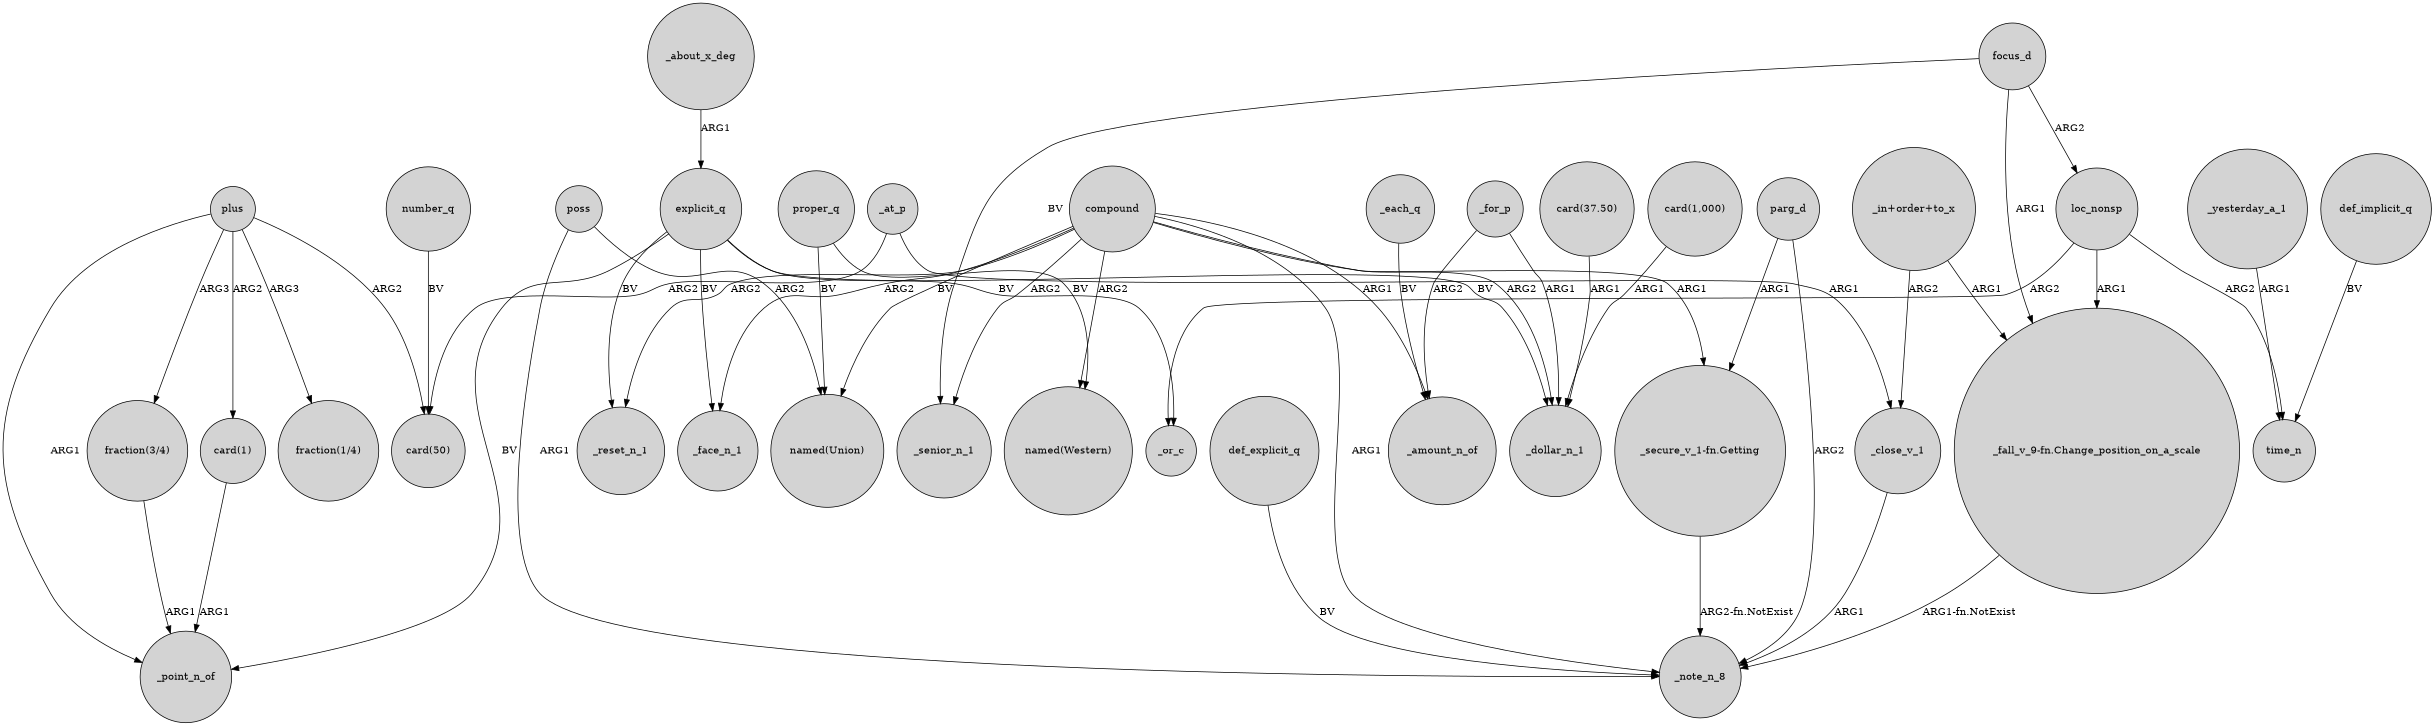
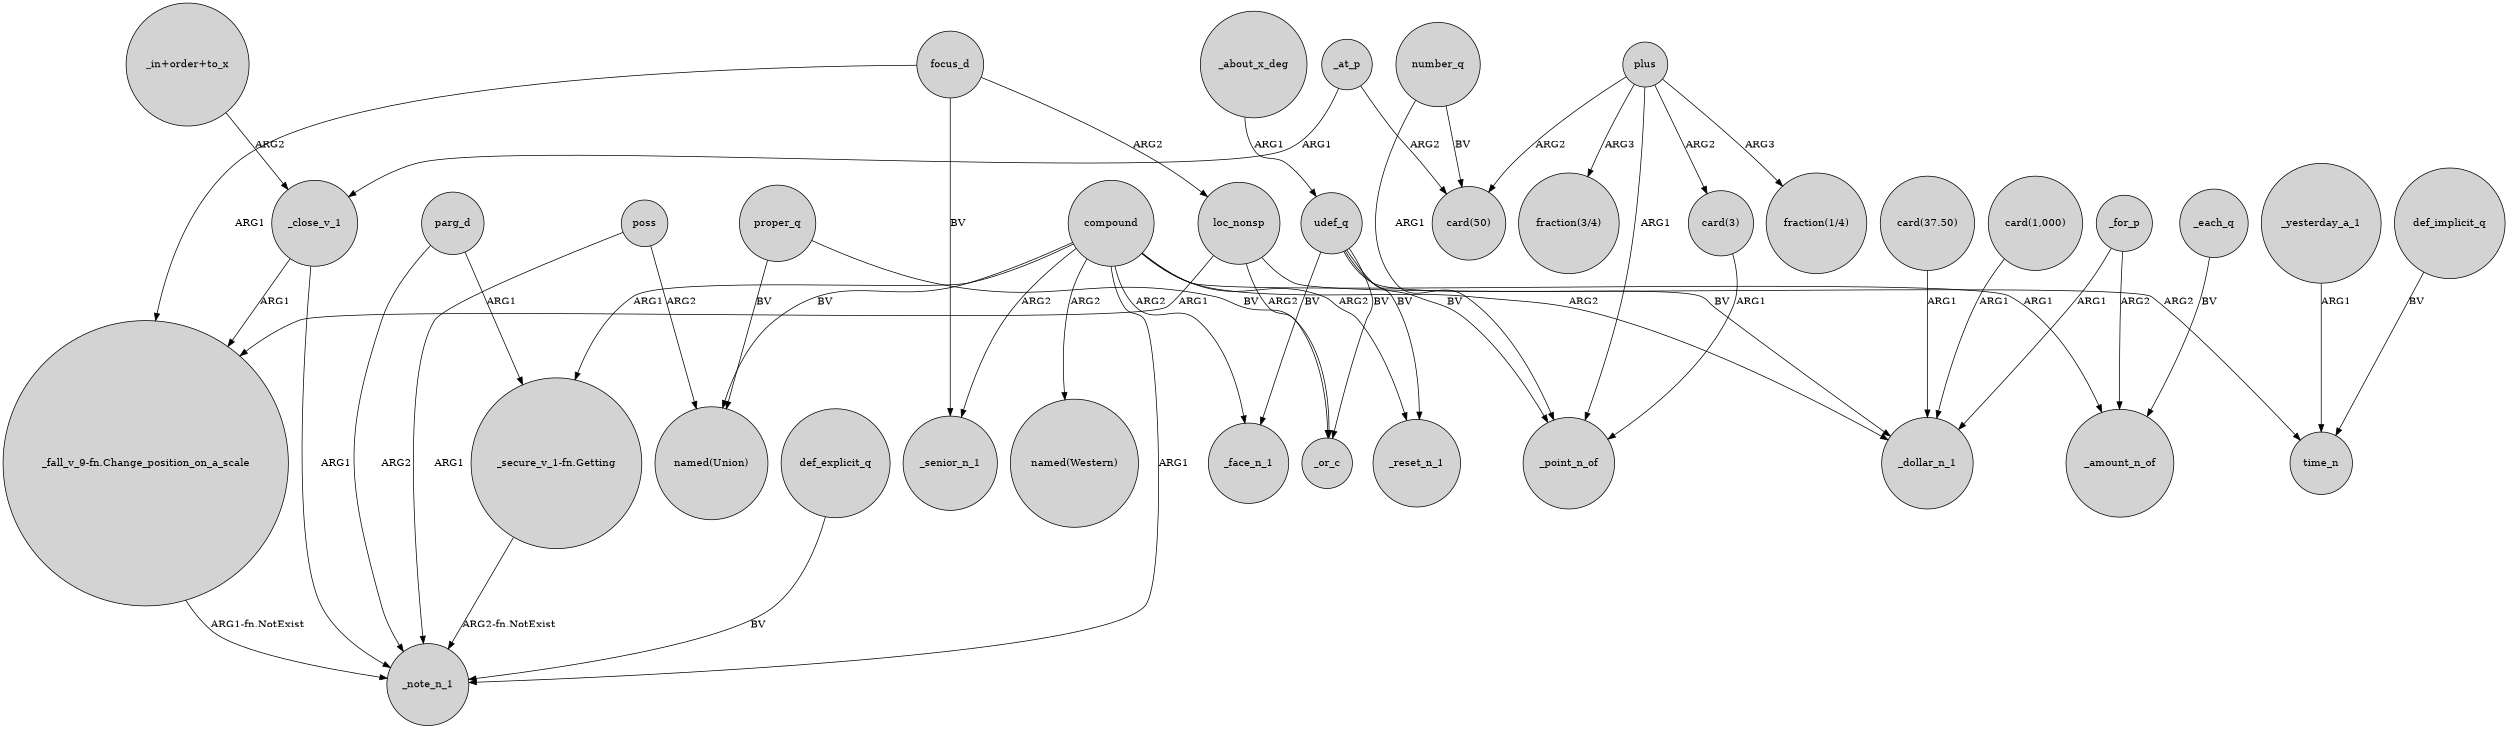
(701, 209) -> (1332, 223)
(995, 271) -> (1096, 288)
(1977, 301) -> (261, 300)
(233, 451) -> (1721, 223)
(154, 564) -> (1391, 276)
(1700, 677) -> (428, 685)
